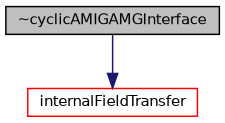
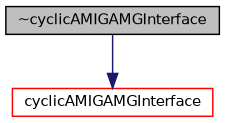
(113, 102) -> (113, 102)
